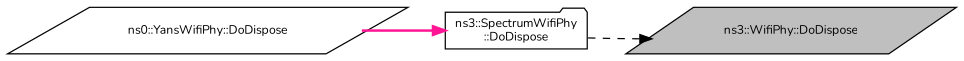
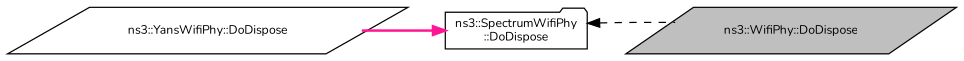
(208, 31) -> (208, 31)
(613, 39) -> (638, 22)
